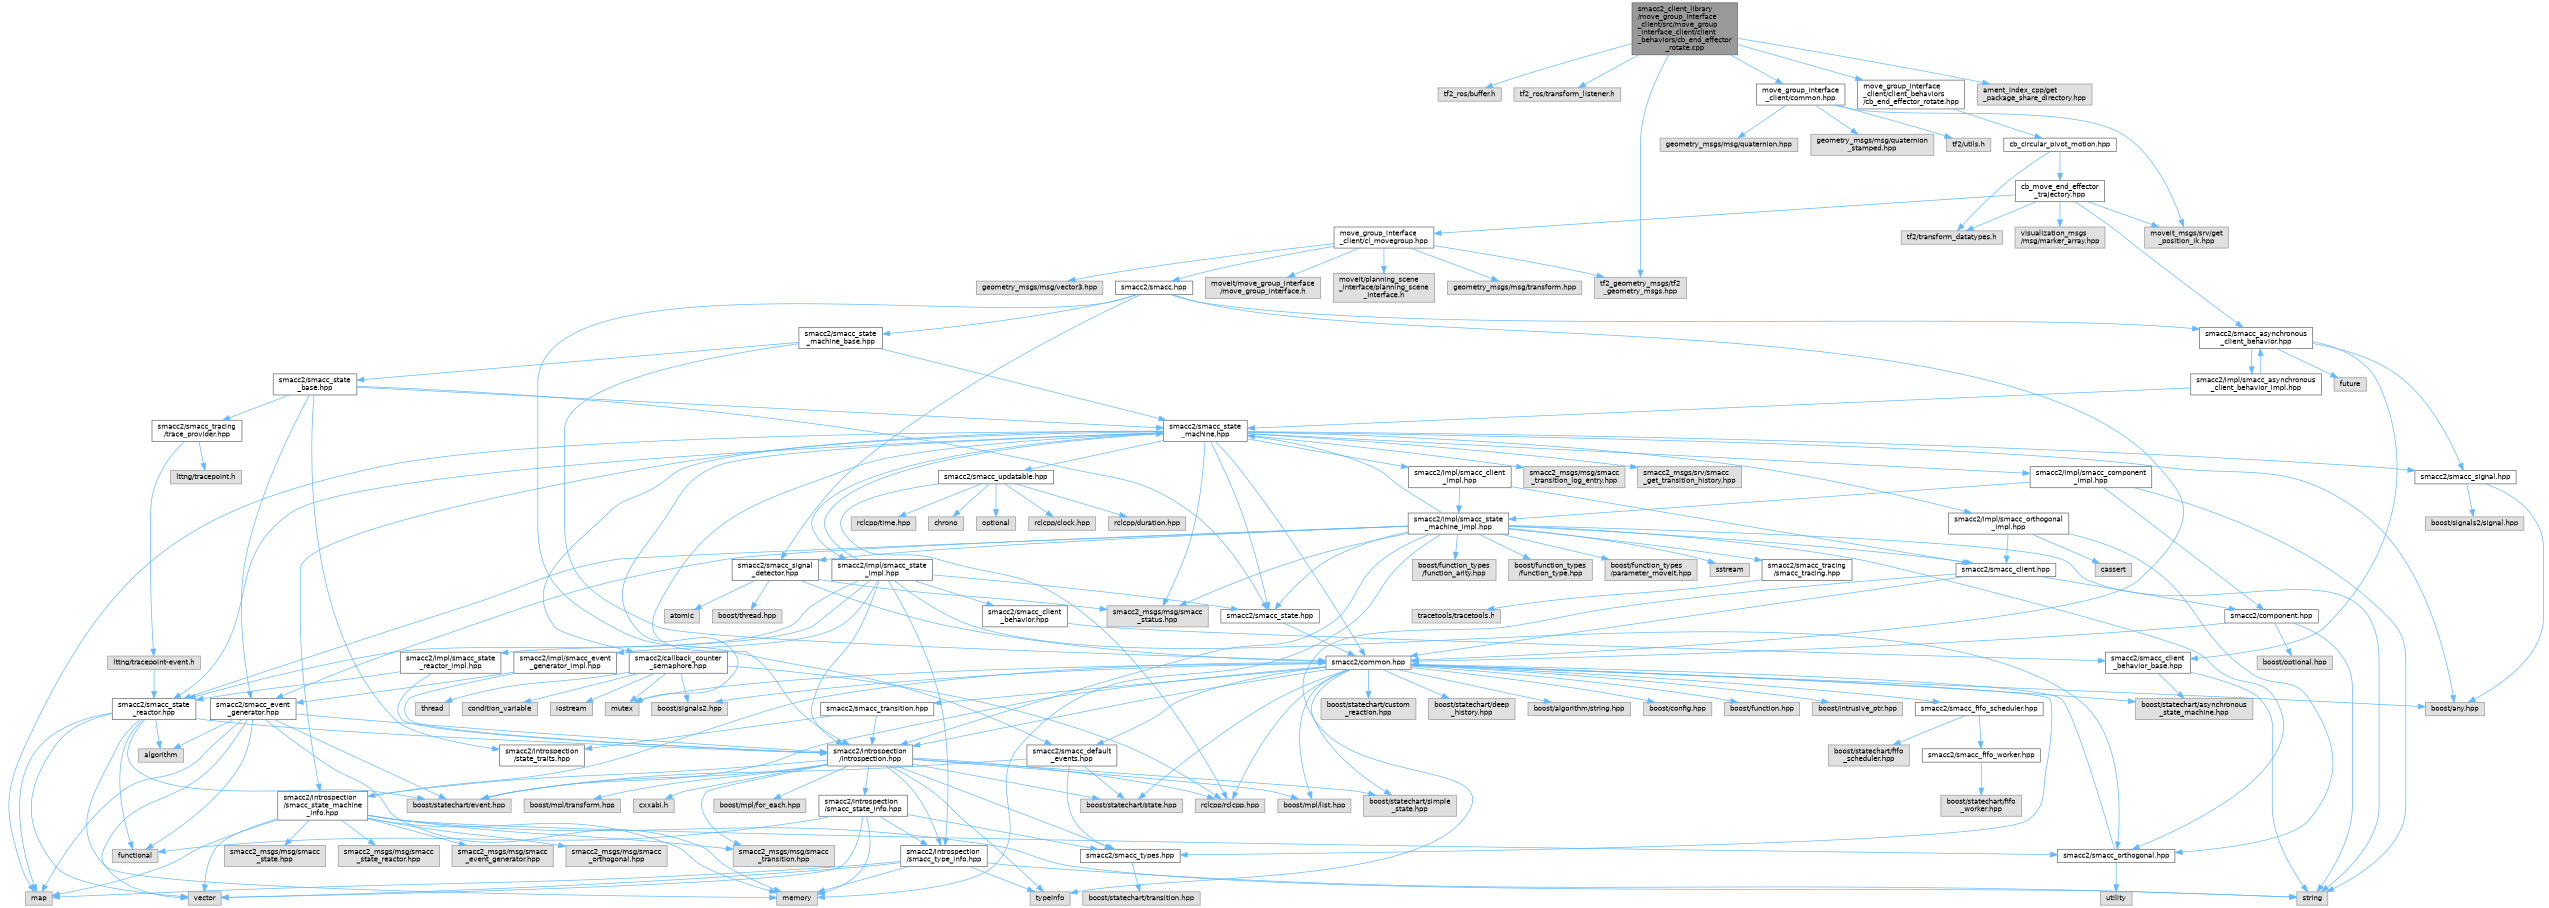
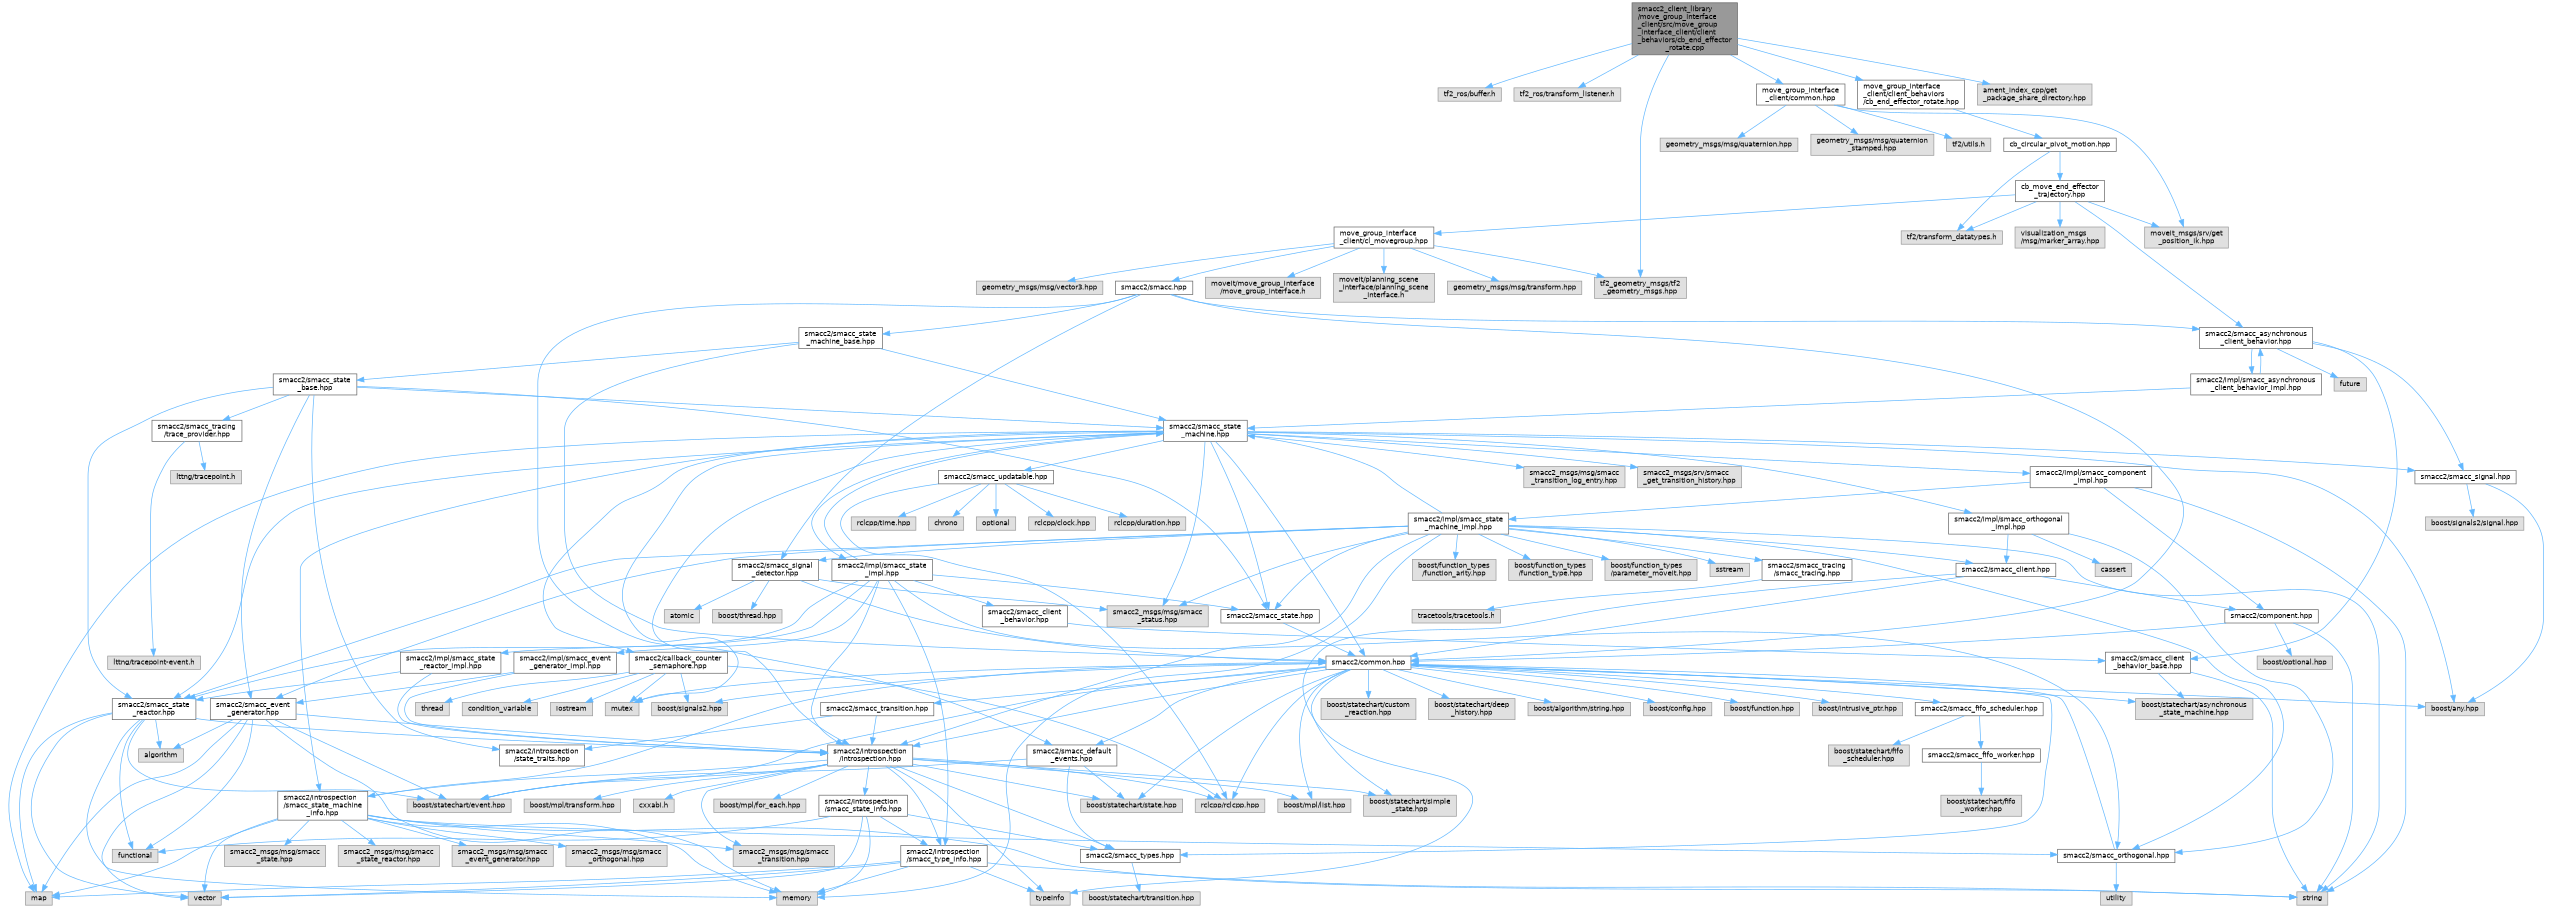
(1460, 477) -> none
(154, 680) -> (88, 483)
